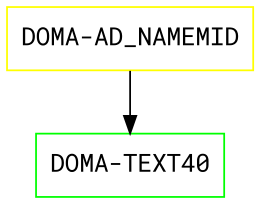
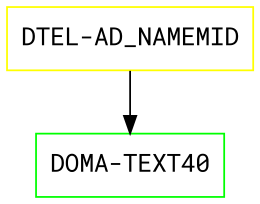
(130, 39) -> (130, 39)
